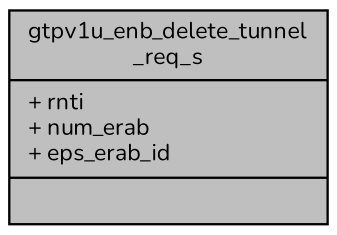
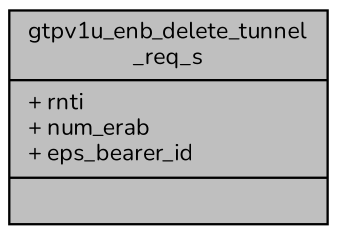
(100, 153) -> (112, 153)
